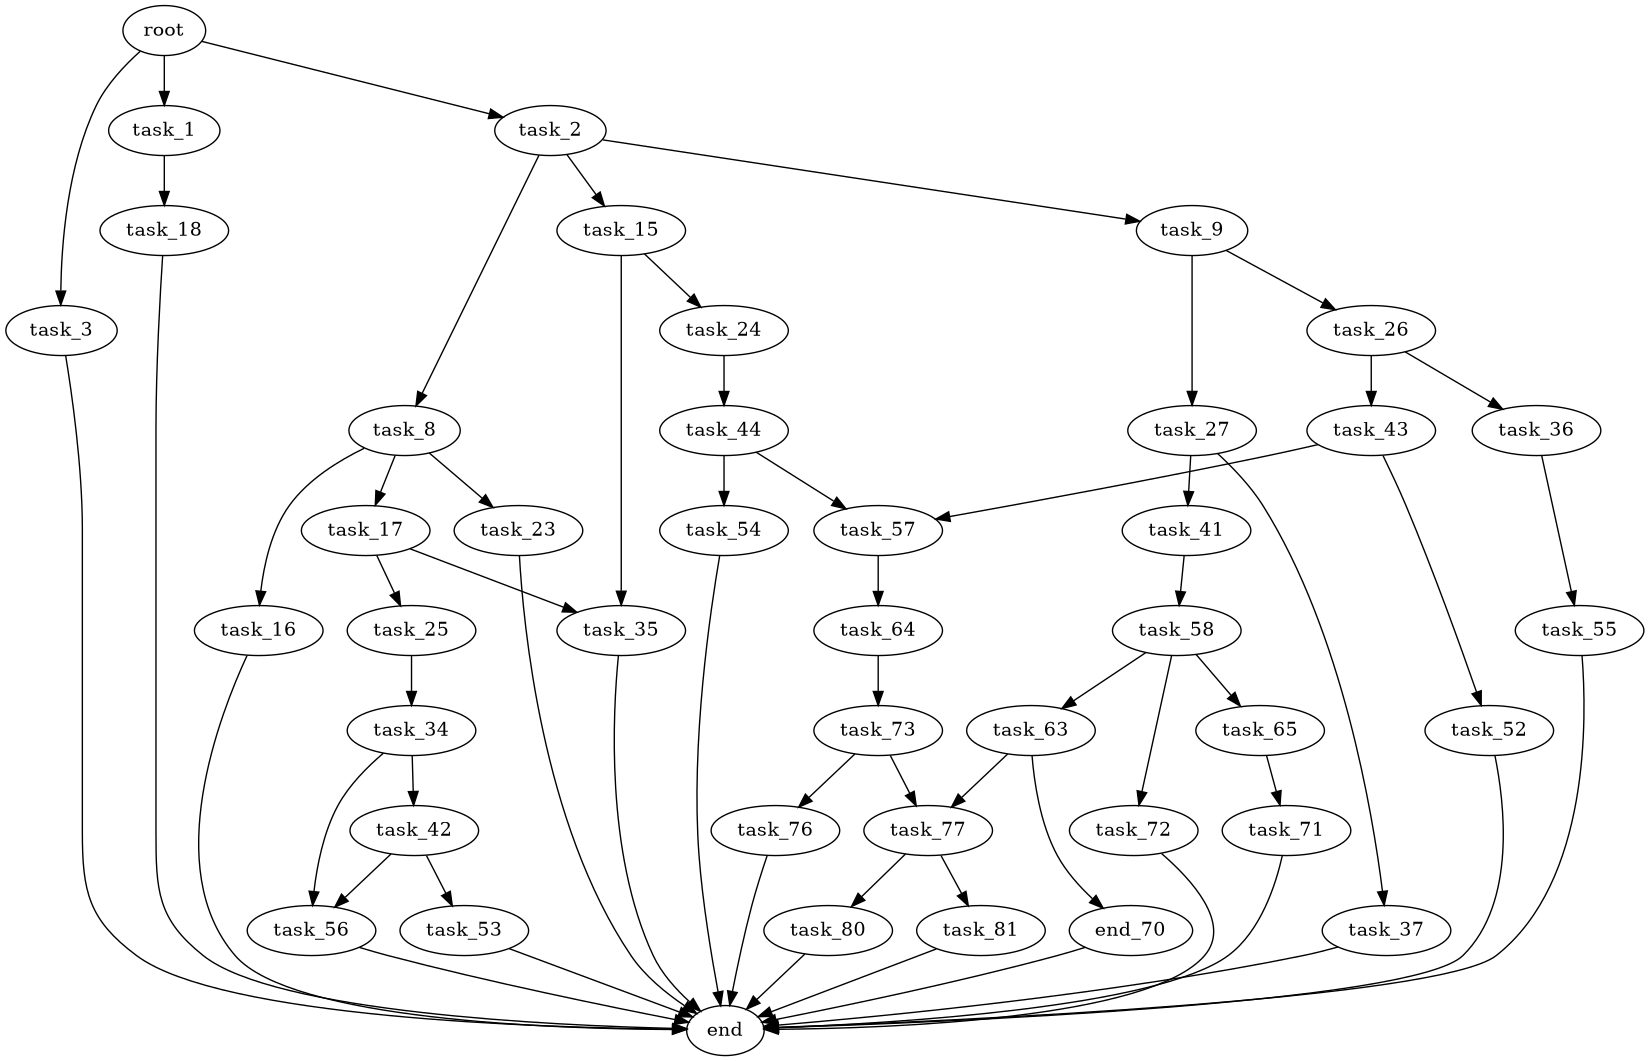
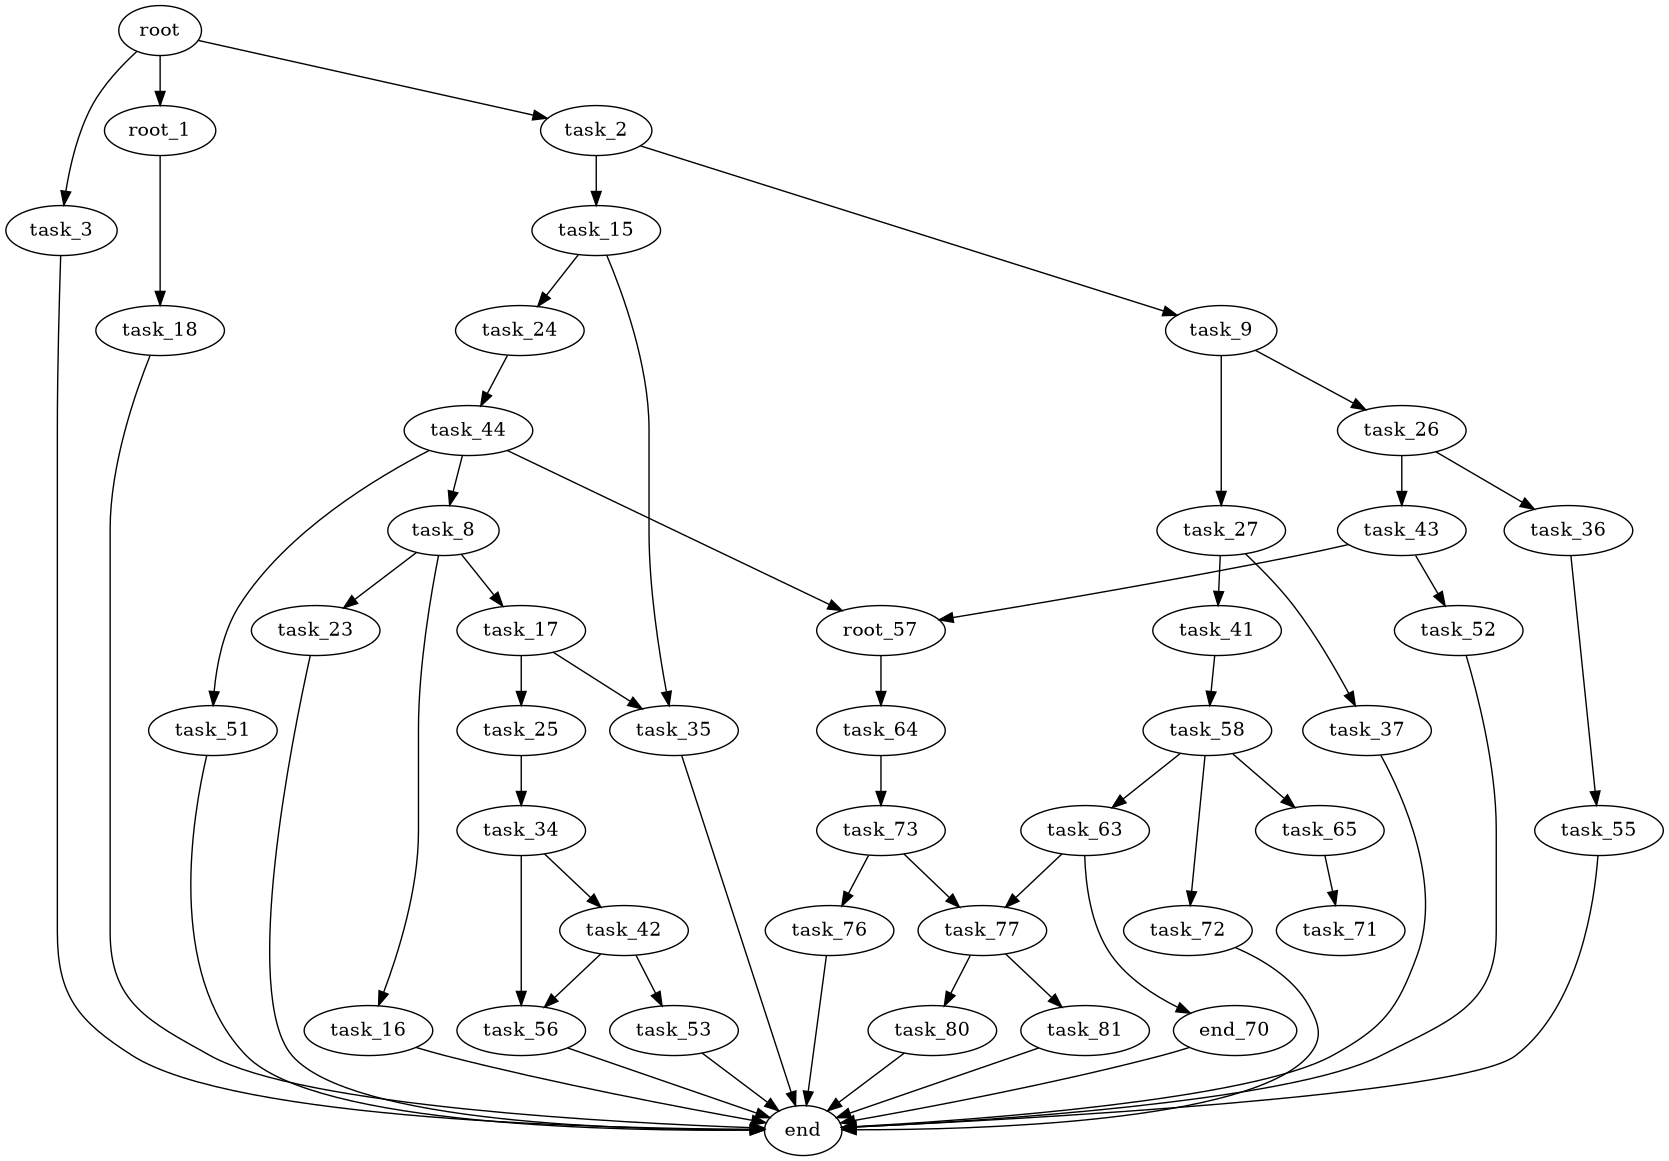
(164, 131) -> (160, 131)
(481, 274) -> (458, 474)
(724, 531) -> (213, 731)
(878, 531) -> (881, 631)
(1065, 1003) -> none
